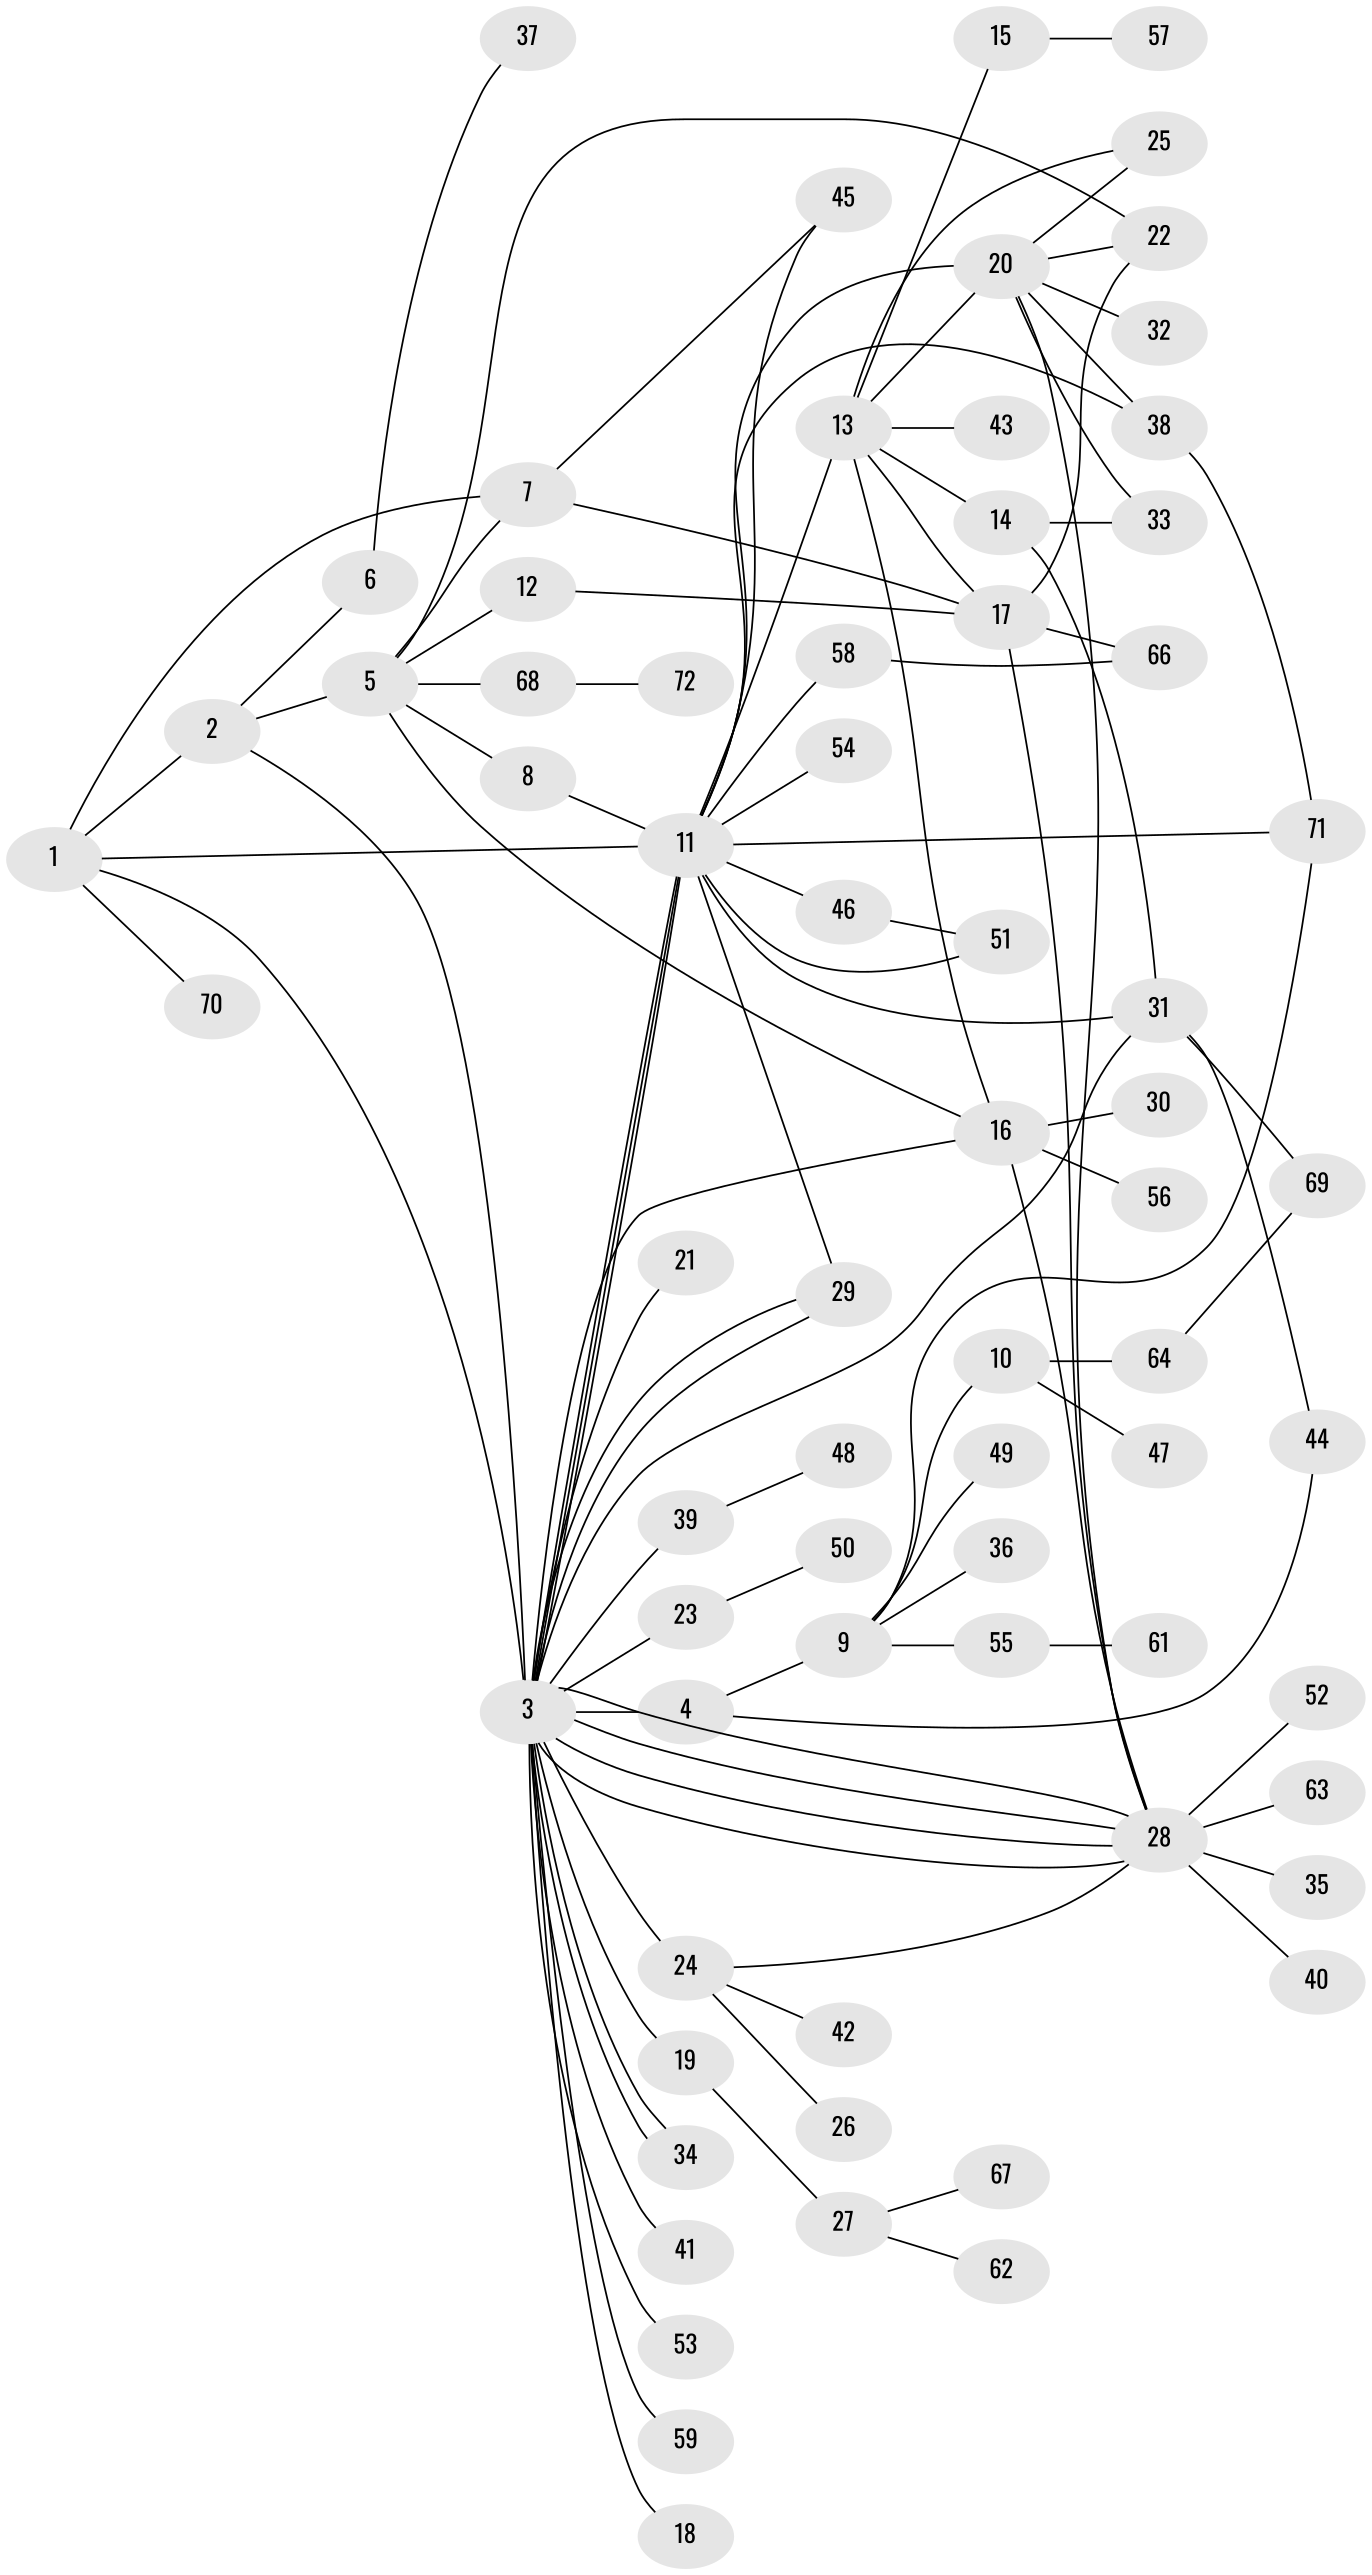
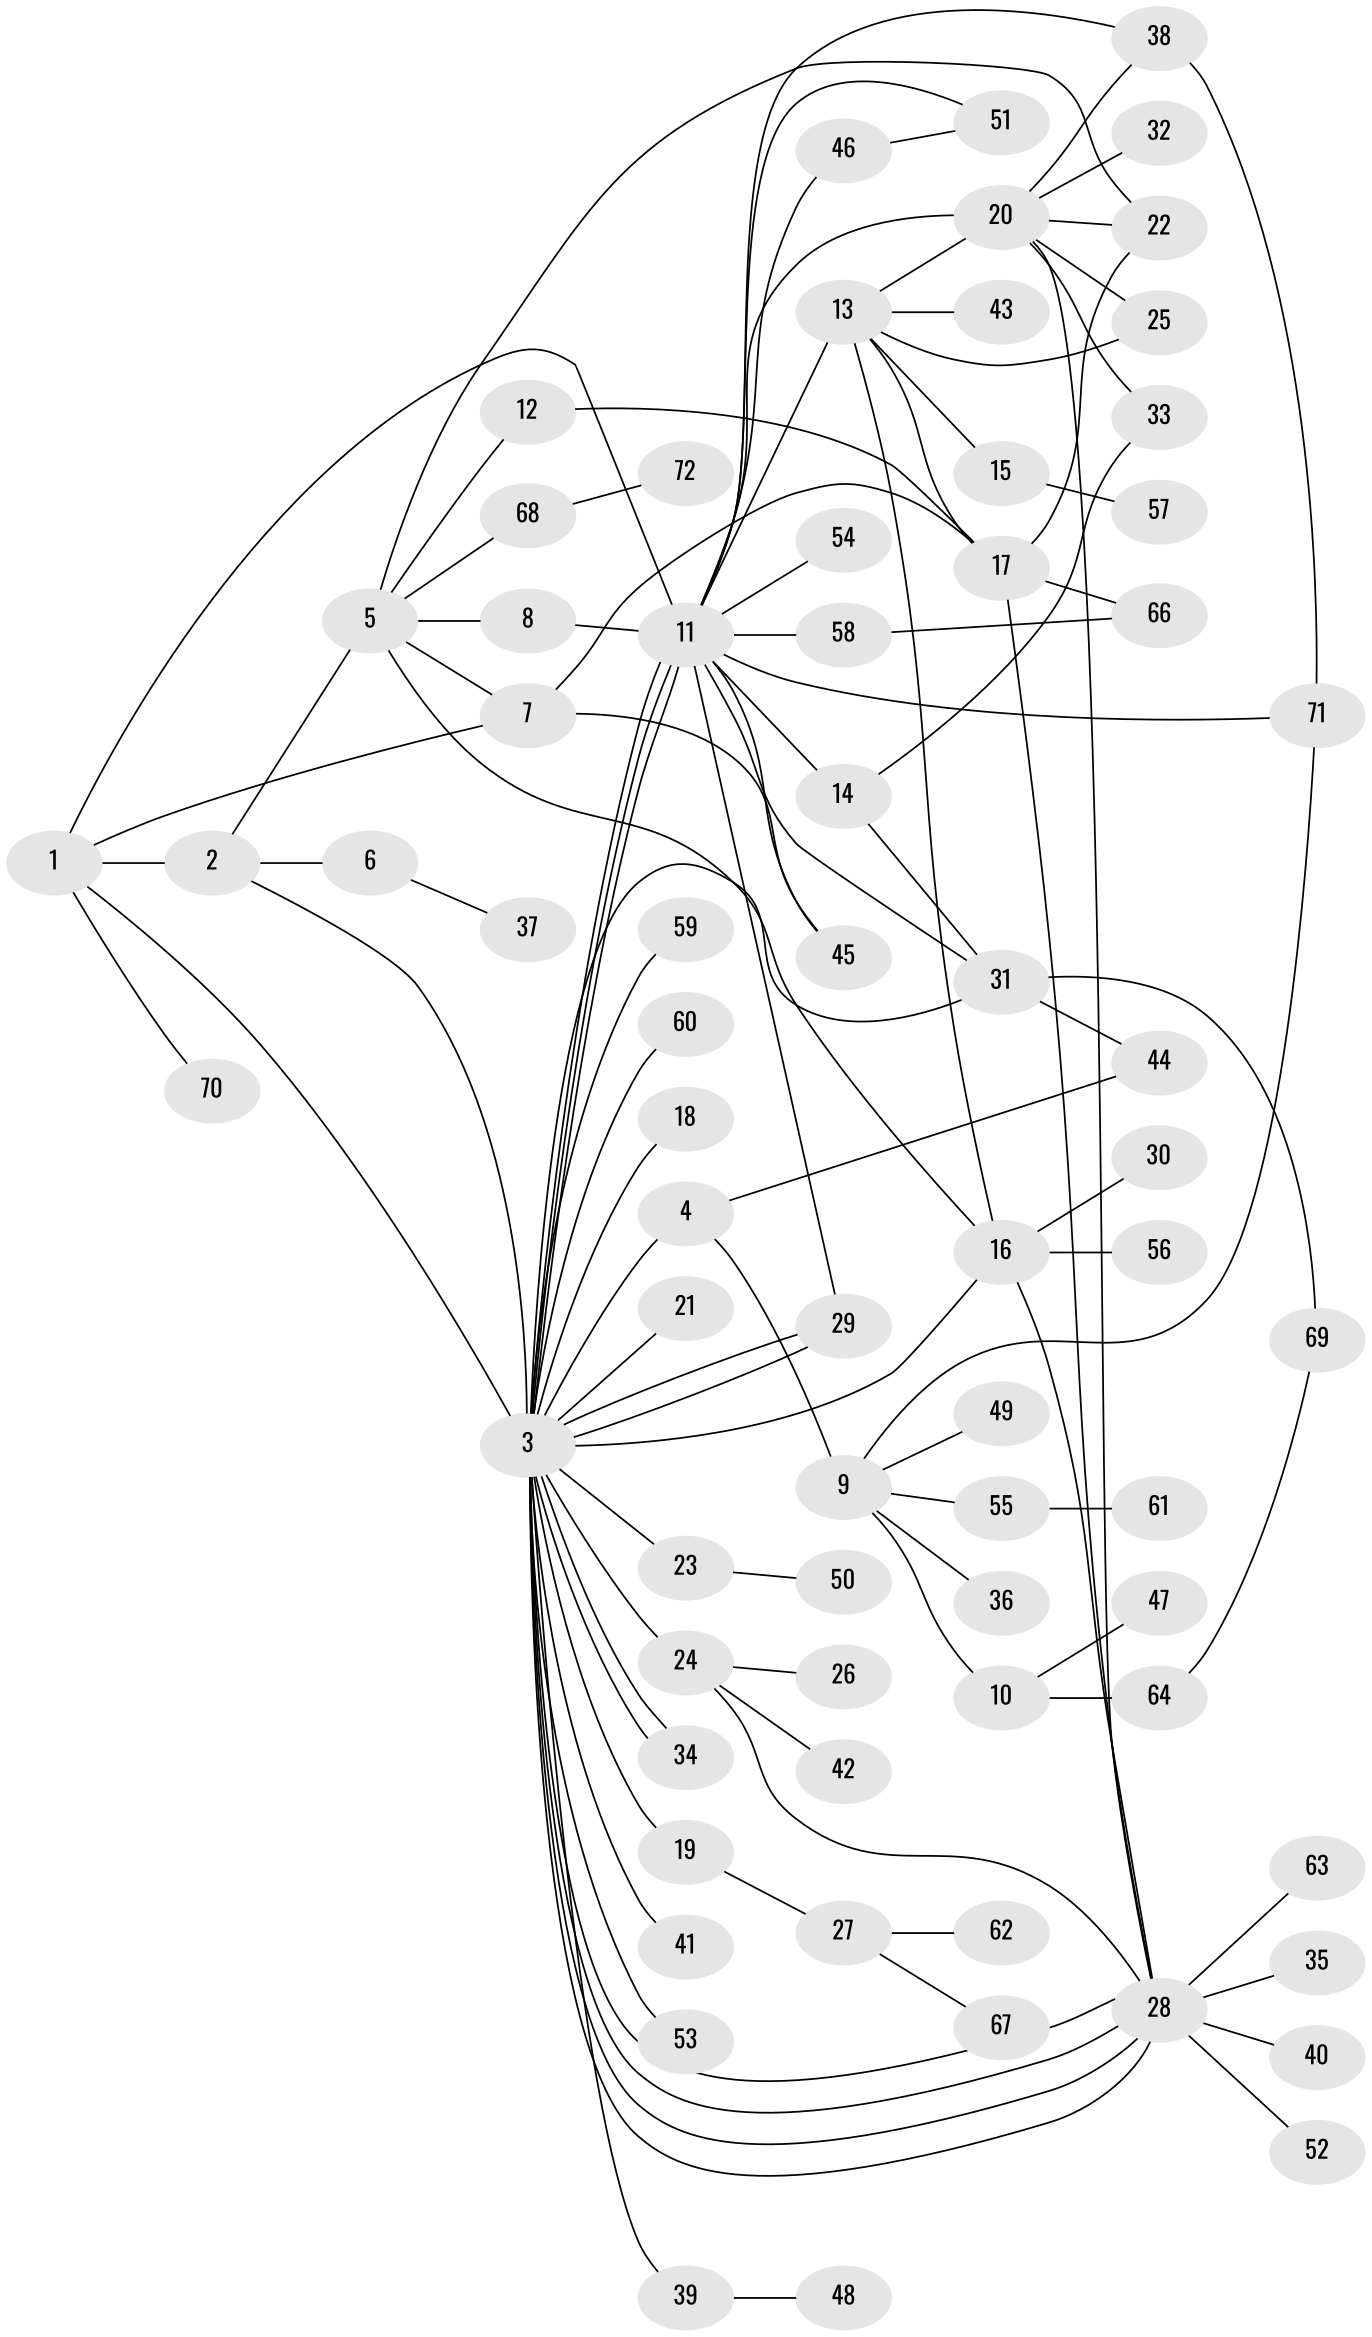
(923, 475) -> (765, 716)
none -> (686, 1024)
